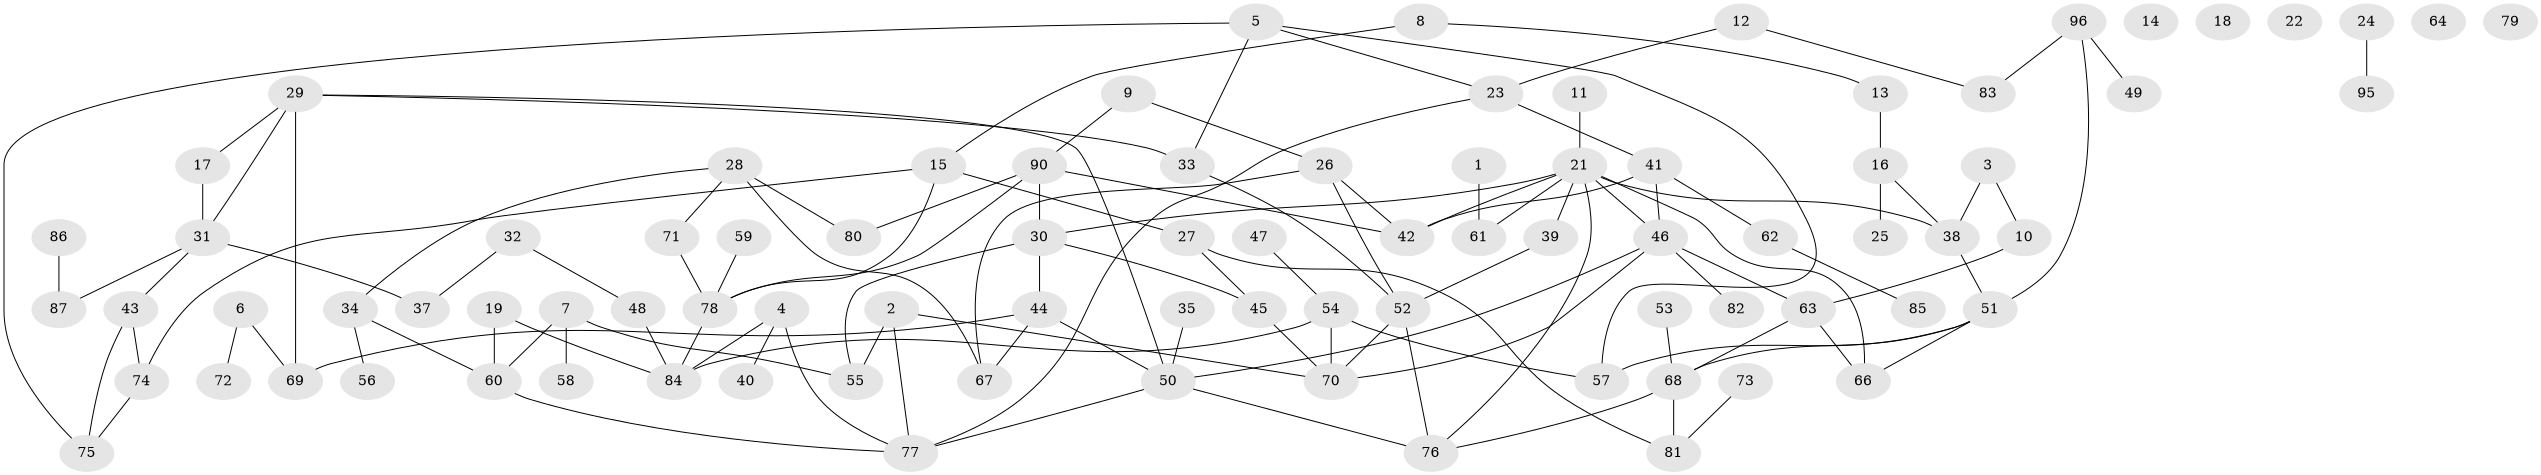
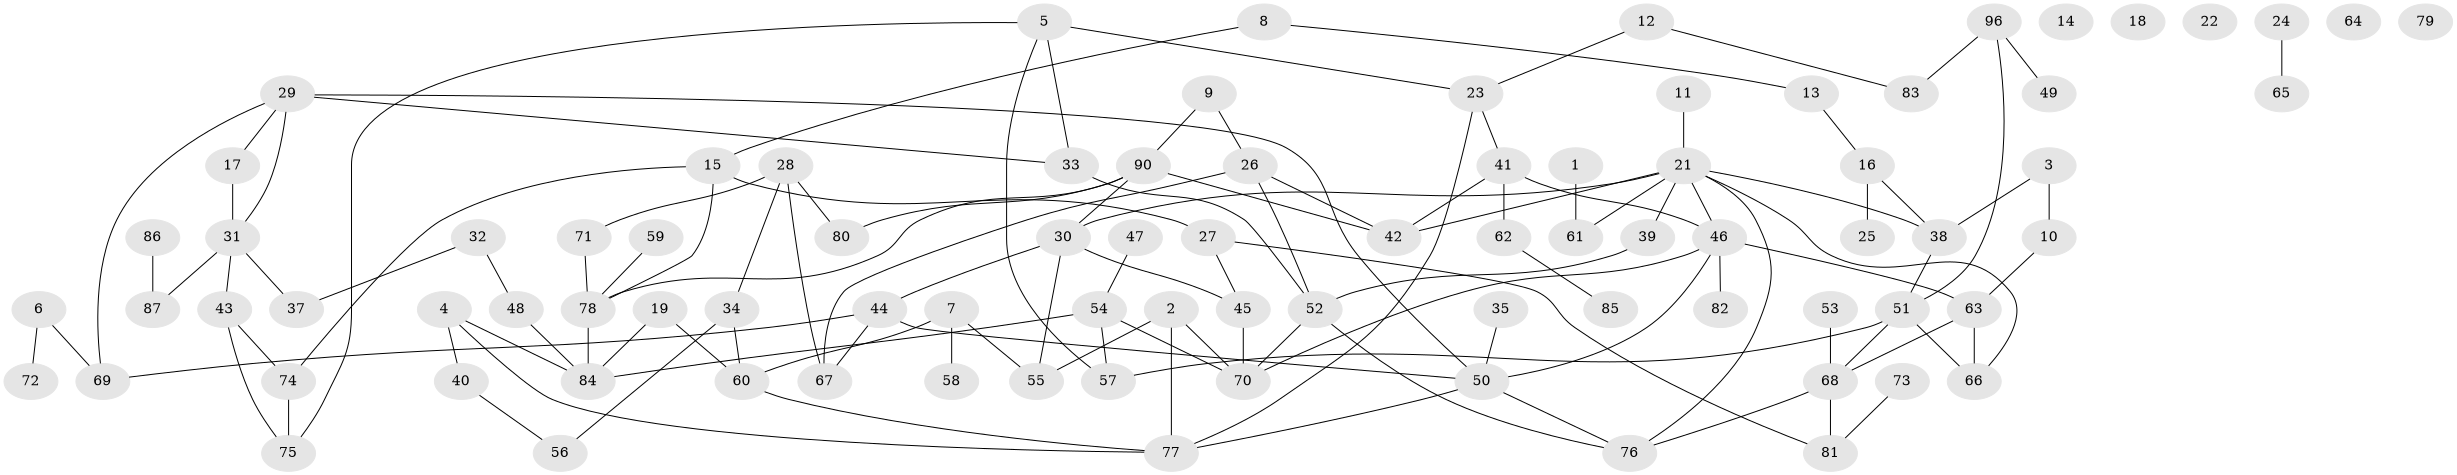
(2367, 94) -> (2282, 94)
none -> (511, 417)
